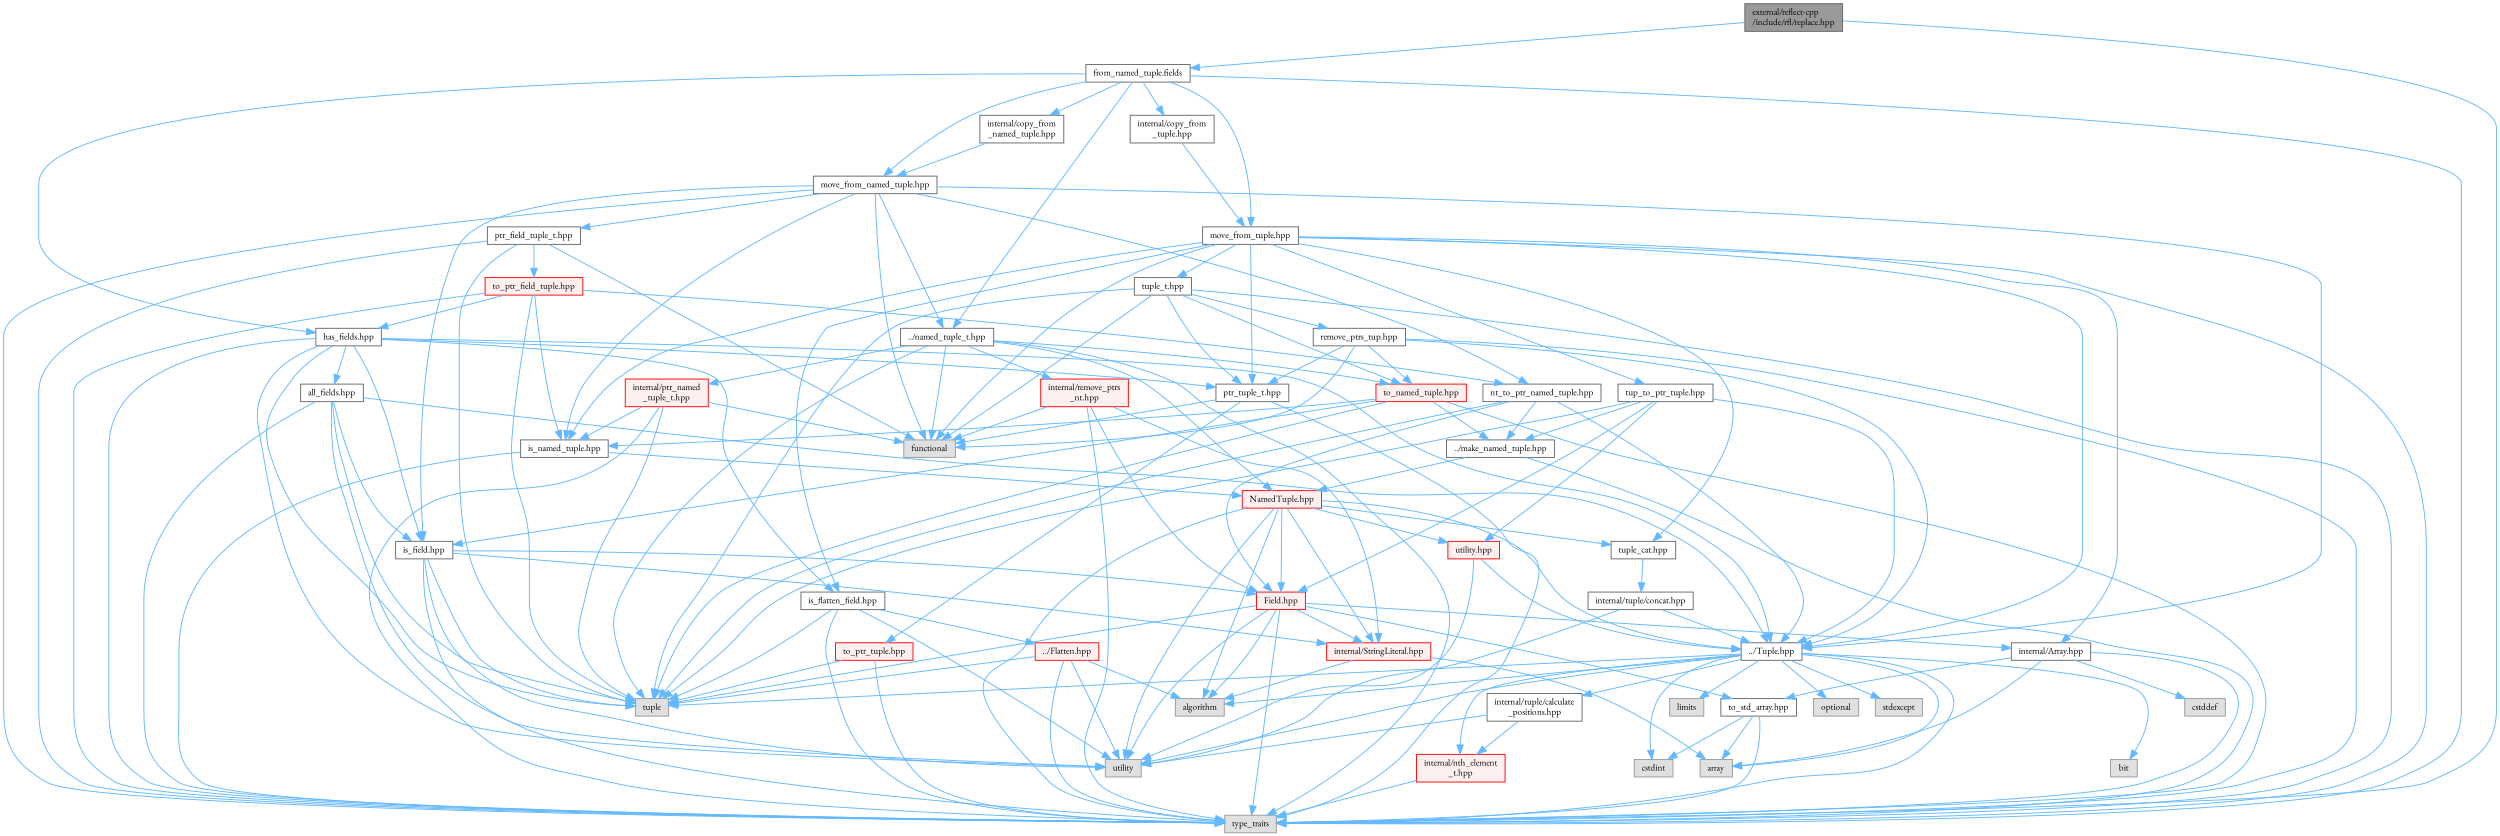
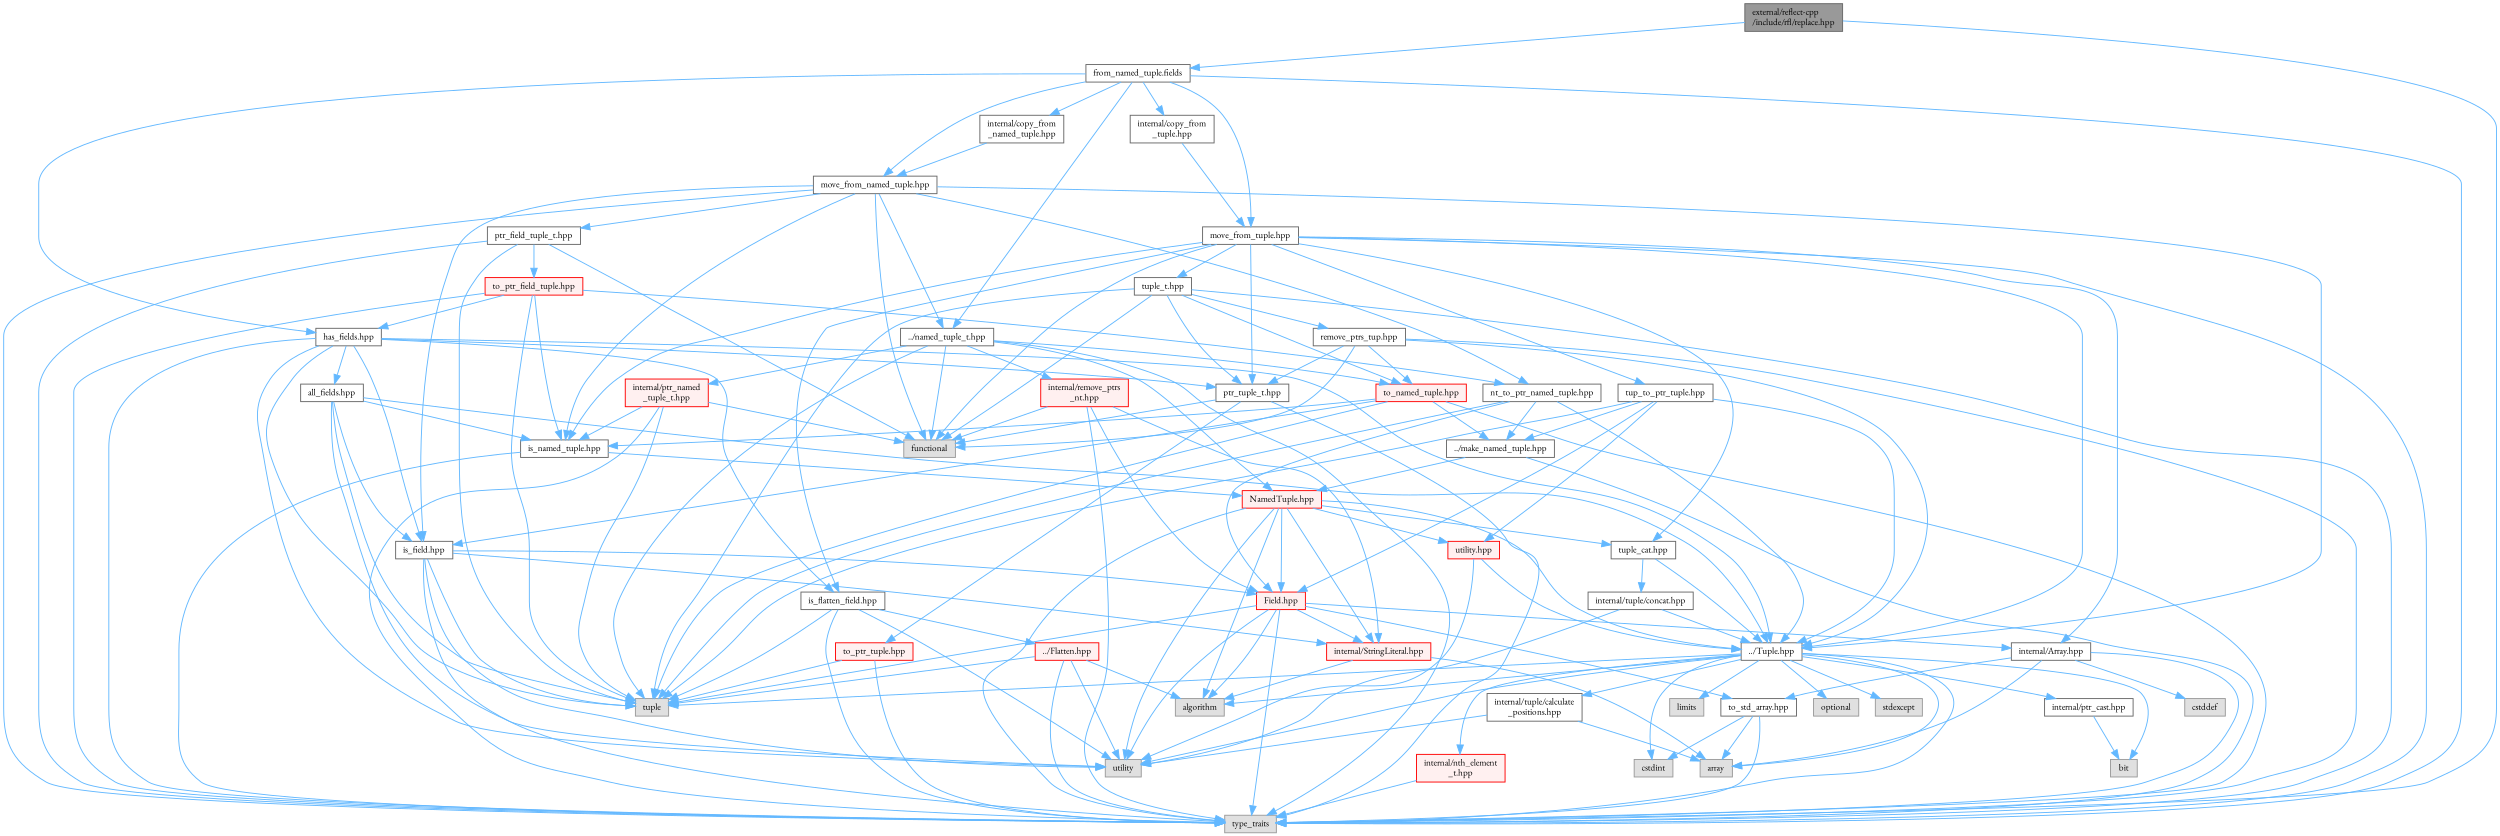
none -> (1707, 596)
none -> (2089, 707)
(1501, 735) -> (1635, 739)
(165, 772) -> (443, 419)
